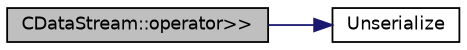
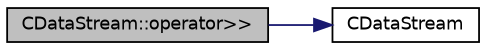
(396, 25) -> (406, 25)
